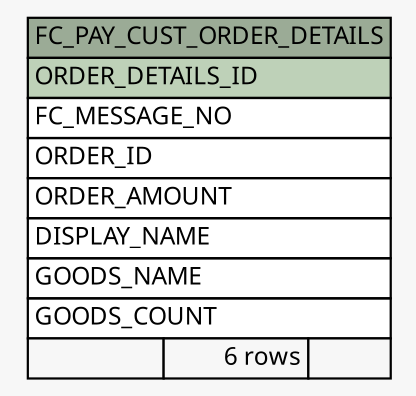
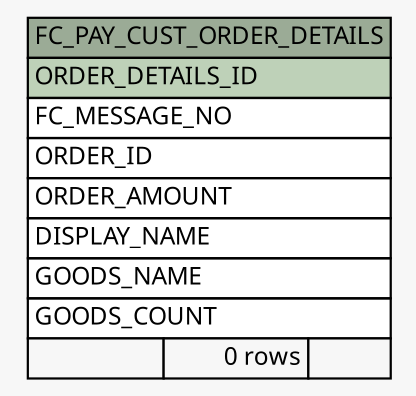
(263, 357) -> (263, 357)
